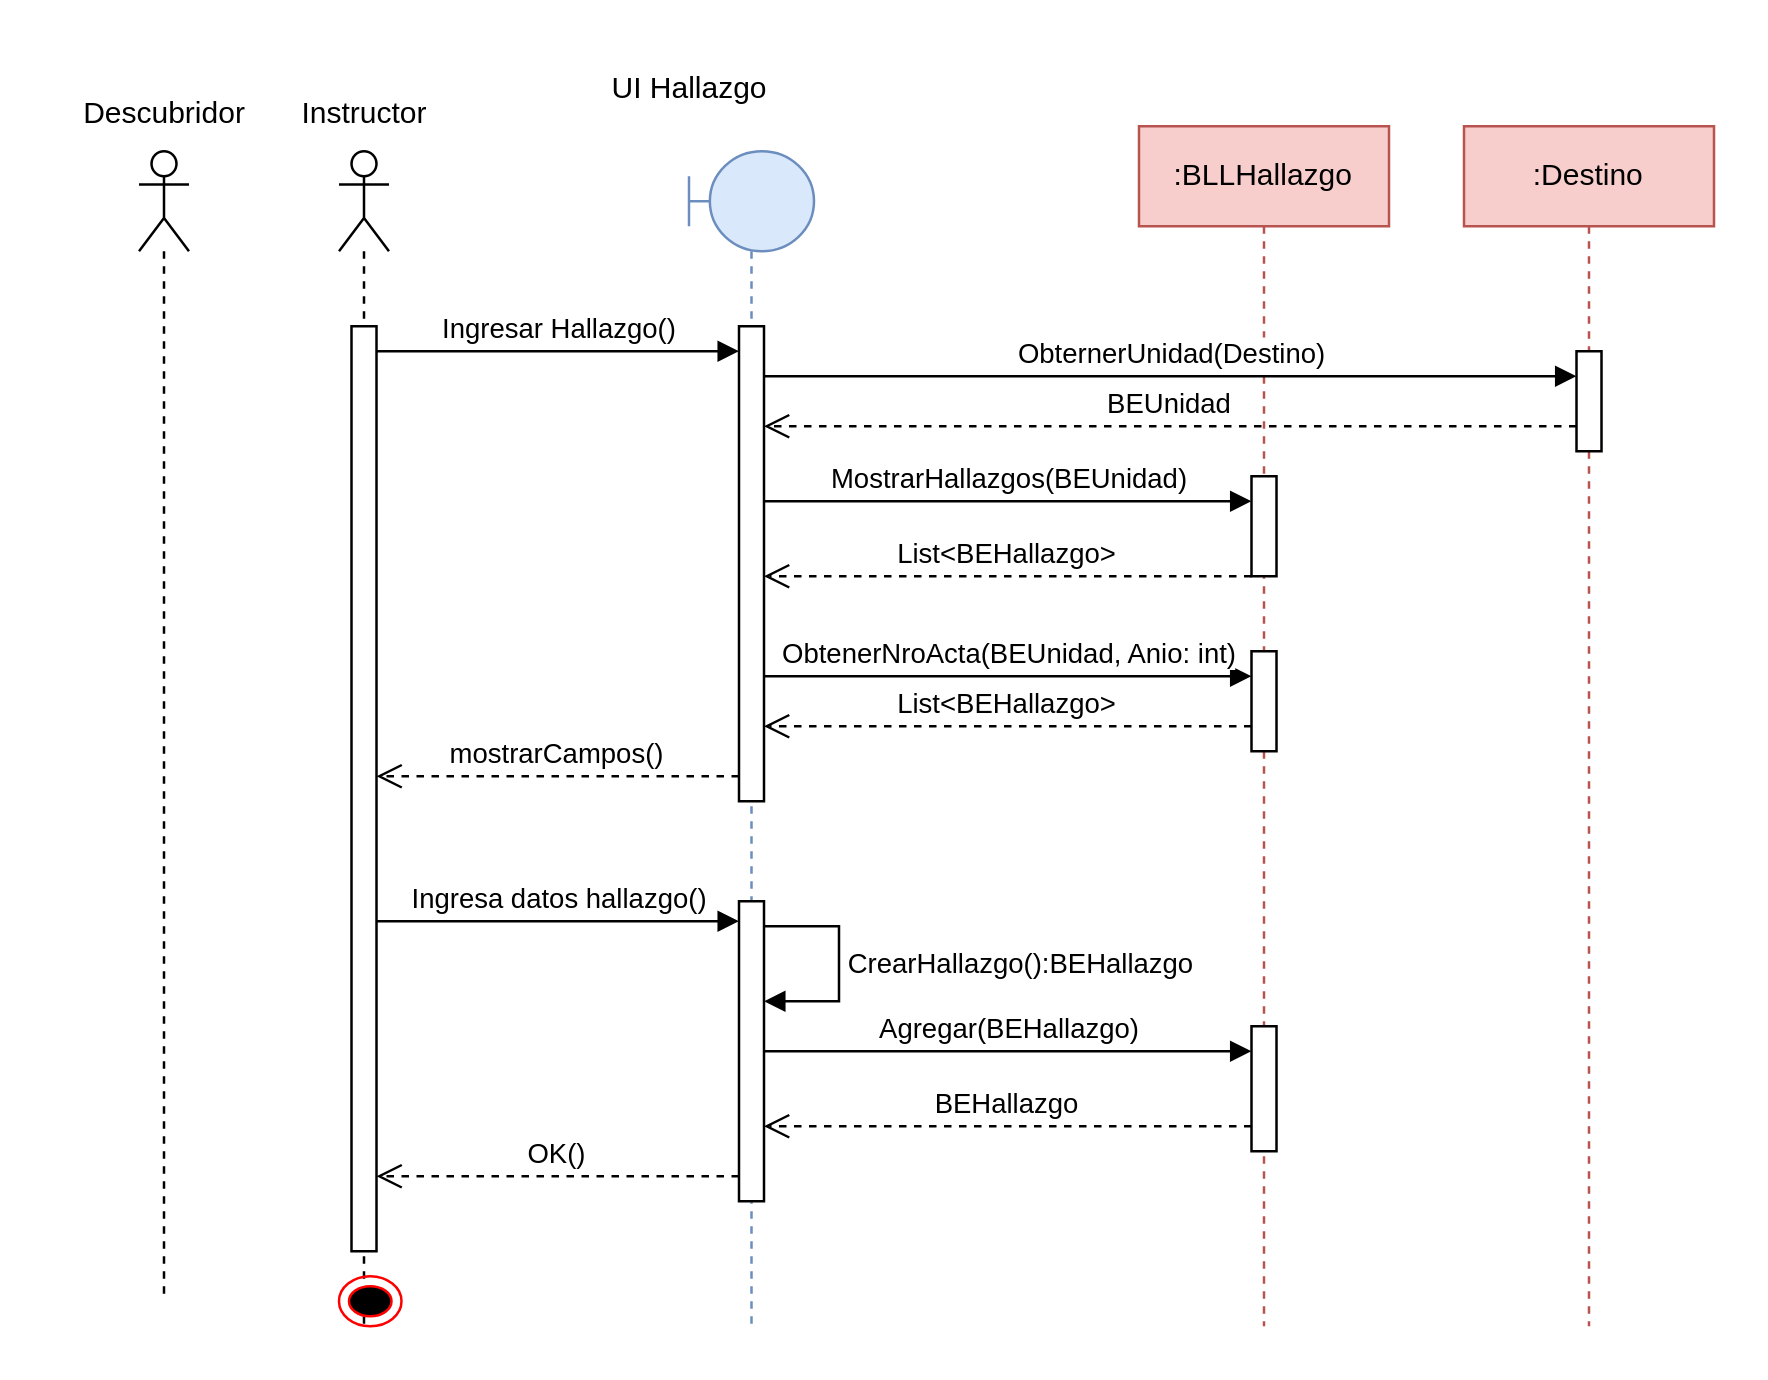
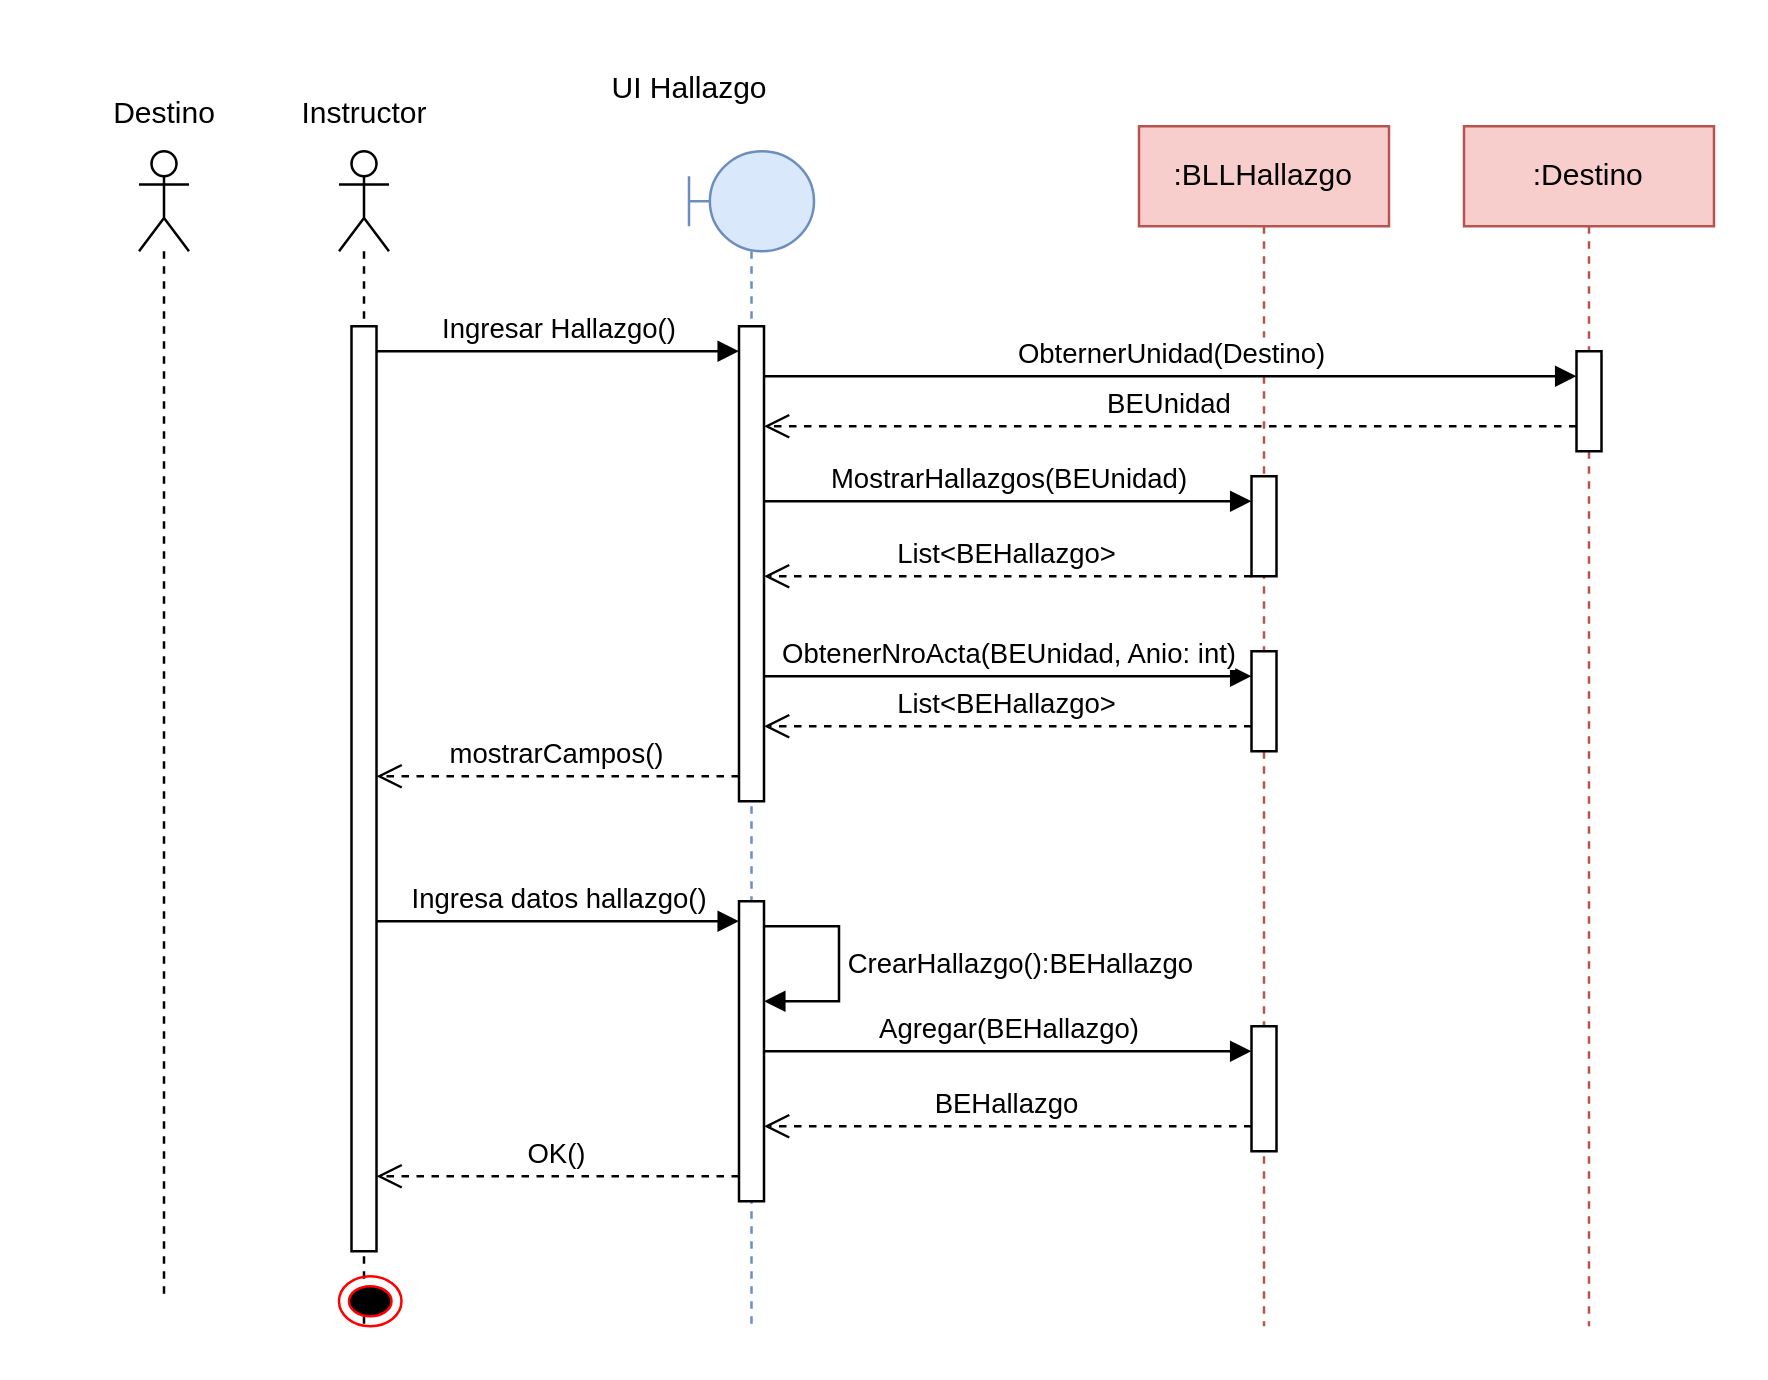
(165, 114) -> (165, 114)
